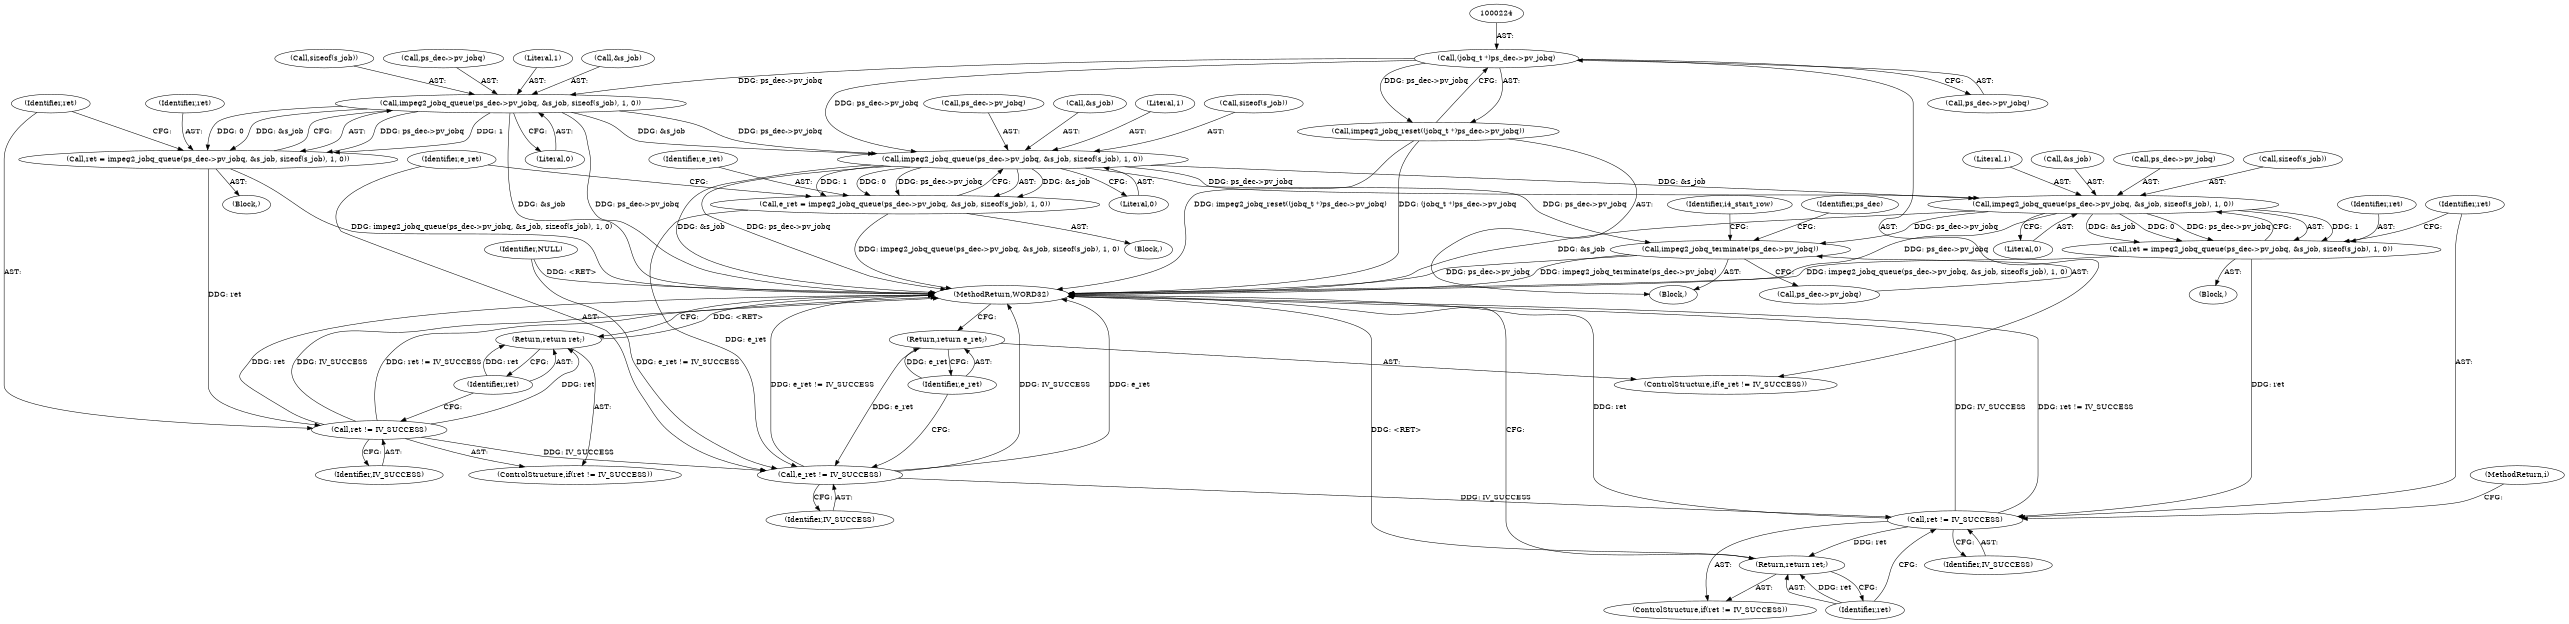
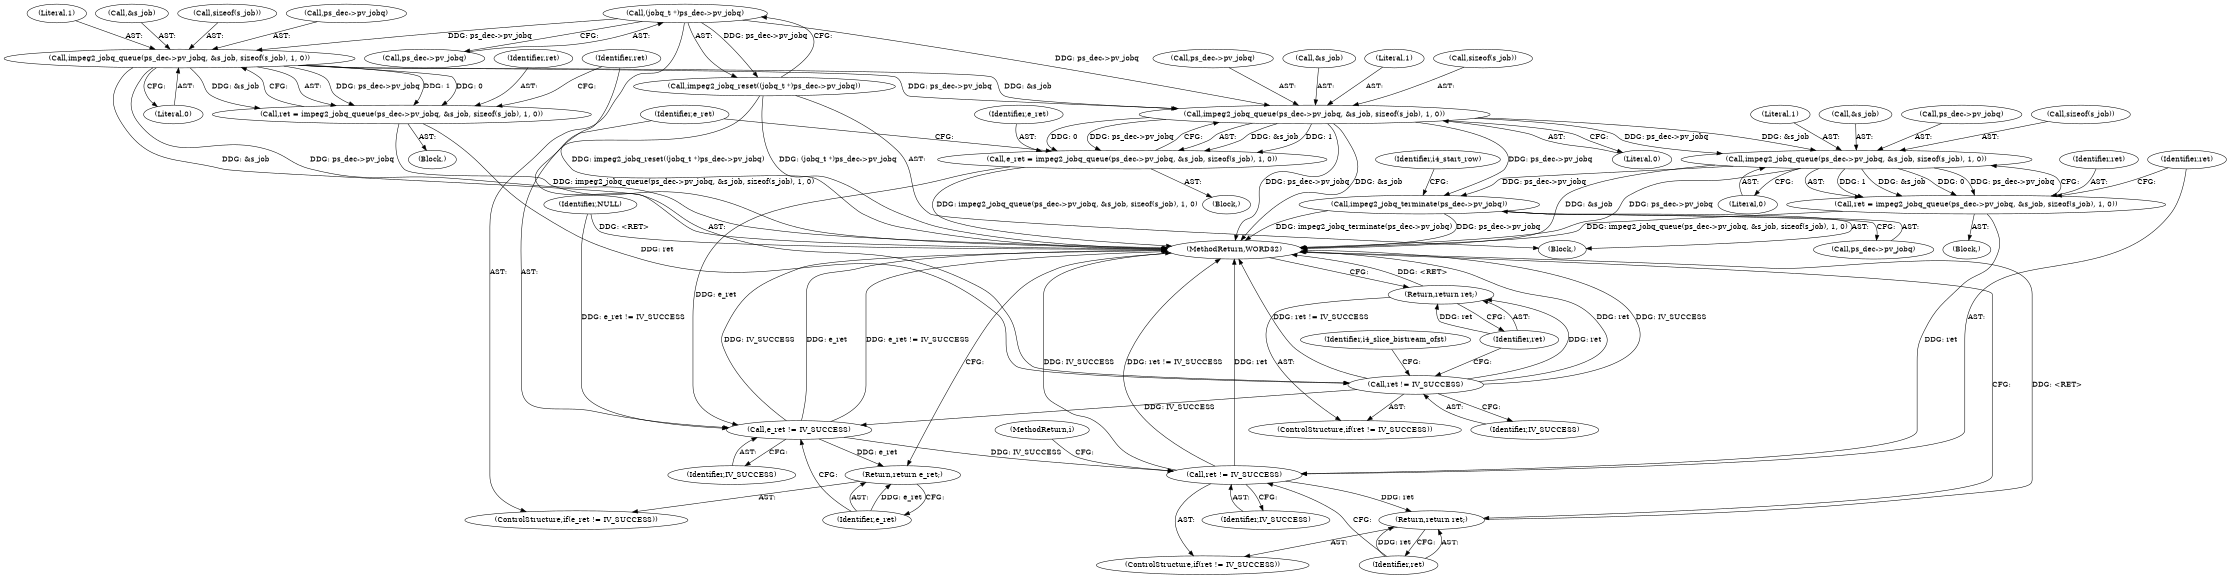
(1497, 13) -> none
(1850, 205) -> none
none -> (1386, 340)
(874, 400) -> (849, 452)
